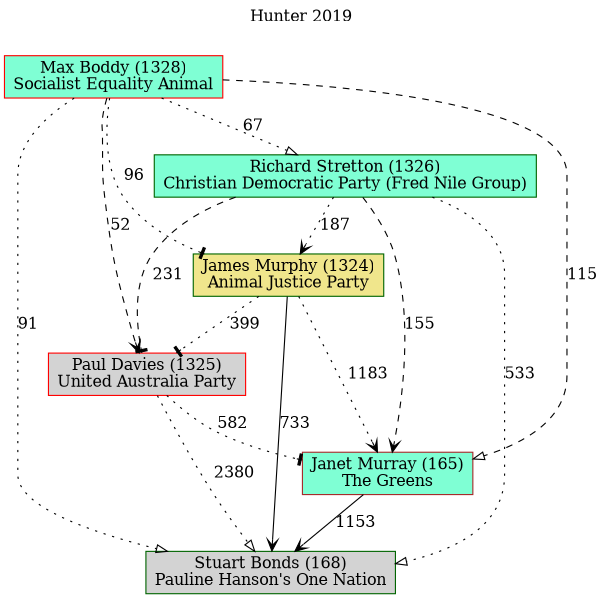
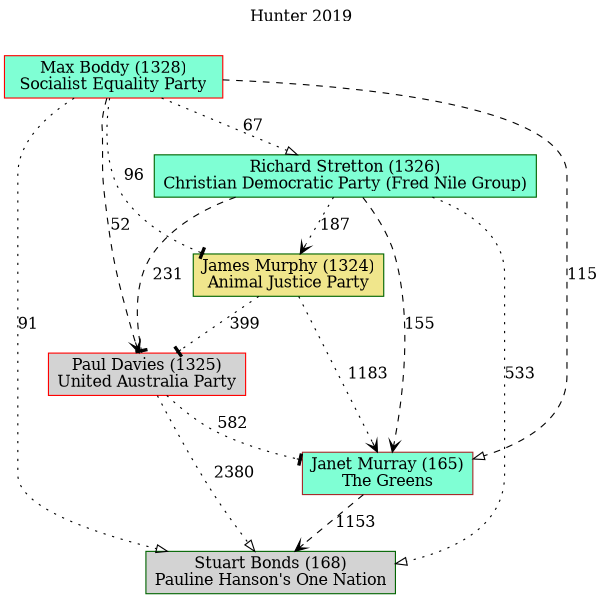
(114, 77) -> (114, 77)
(280, 418) -> none
(334, 519) -> (334, 519)
